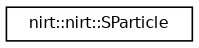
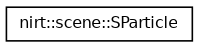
(99, 24) -> (99, 24)
